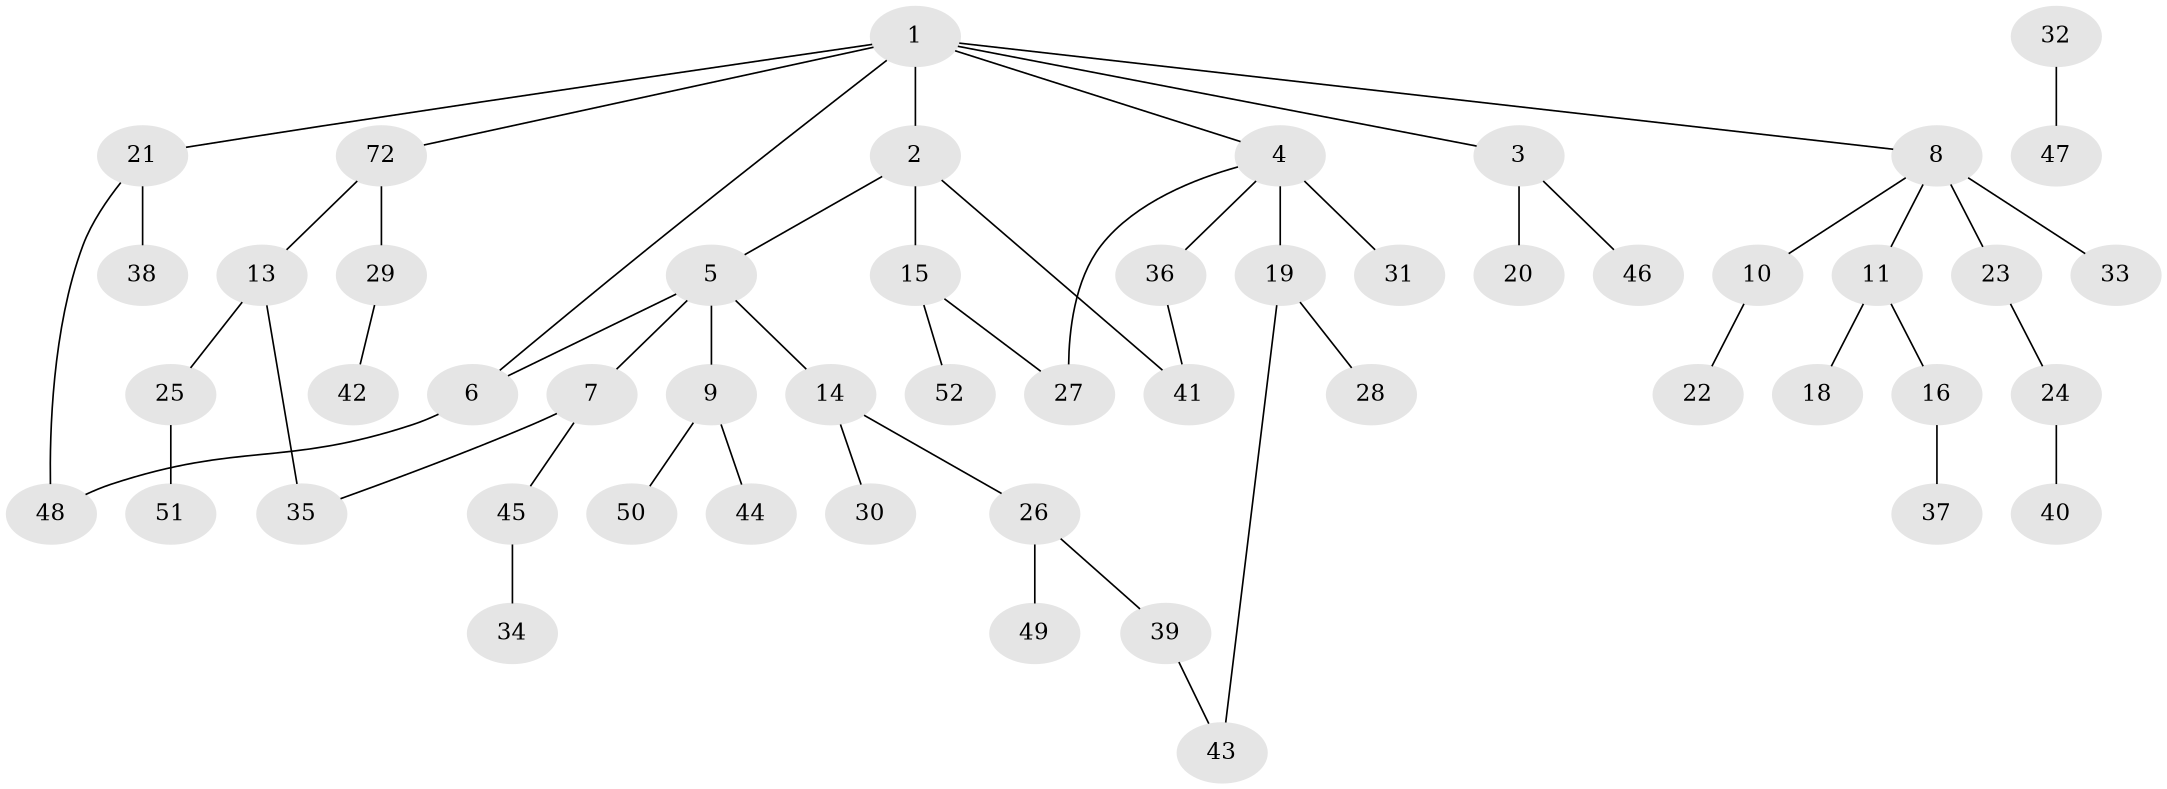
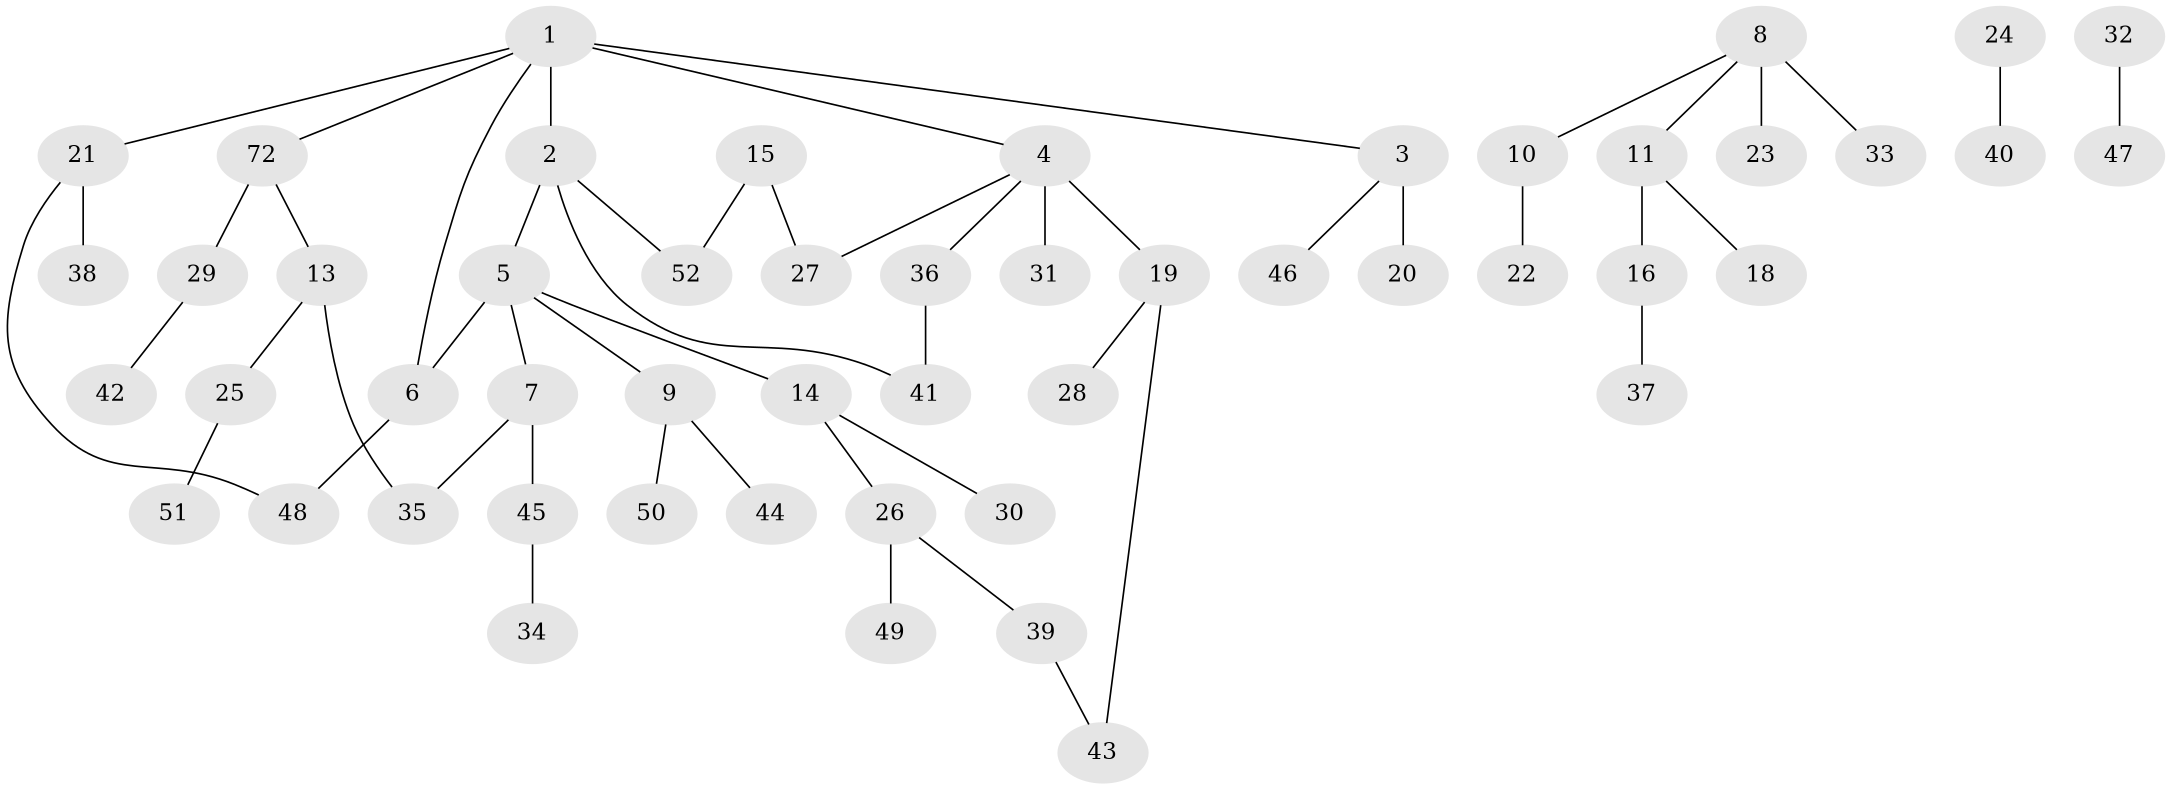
(1426, 96) -> none
(915, 216) -> (619, 216)
(2027, 335) -> none
